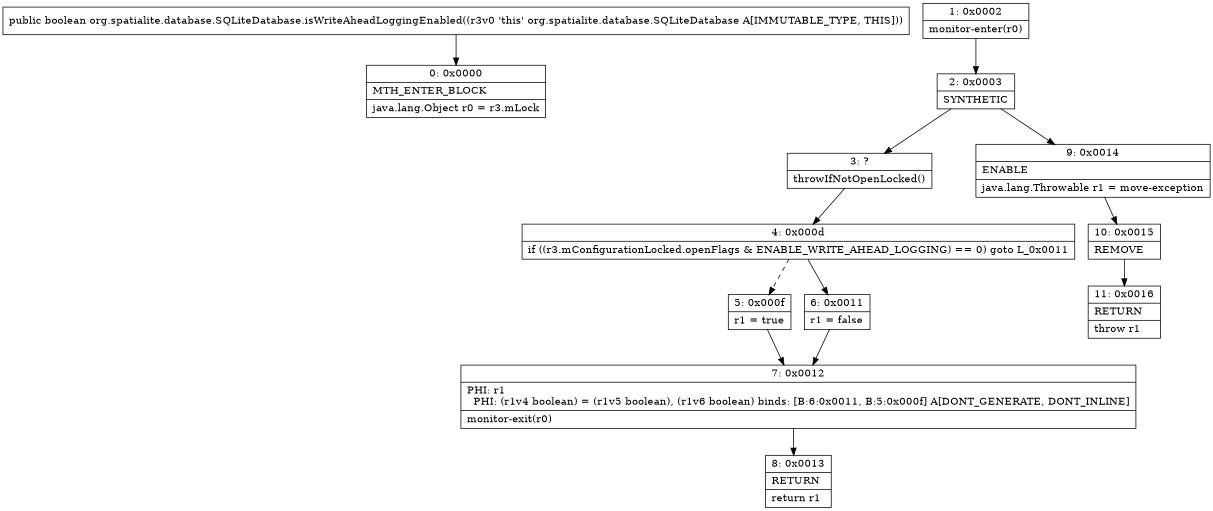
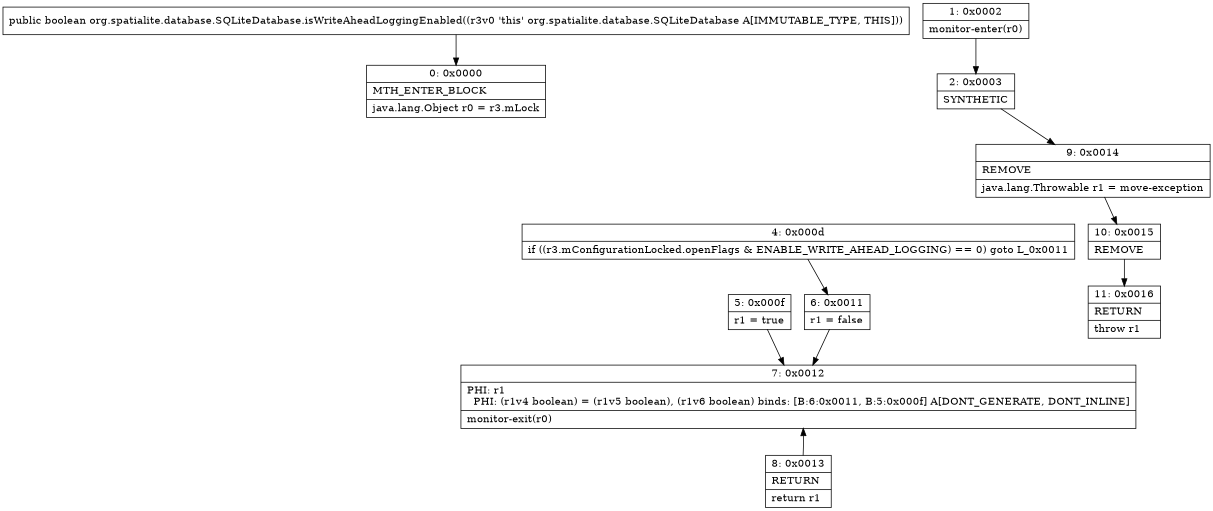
(1005, 170) -> (1007, 170)
(860, 171) -> none
(781, 274) -> none
(793, 438) -> (803, 446)
